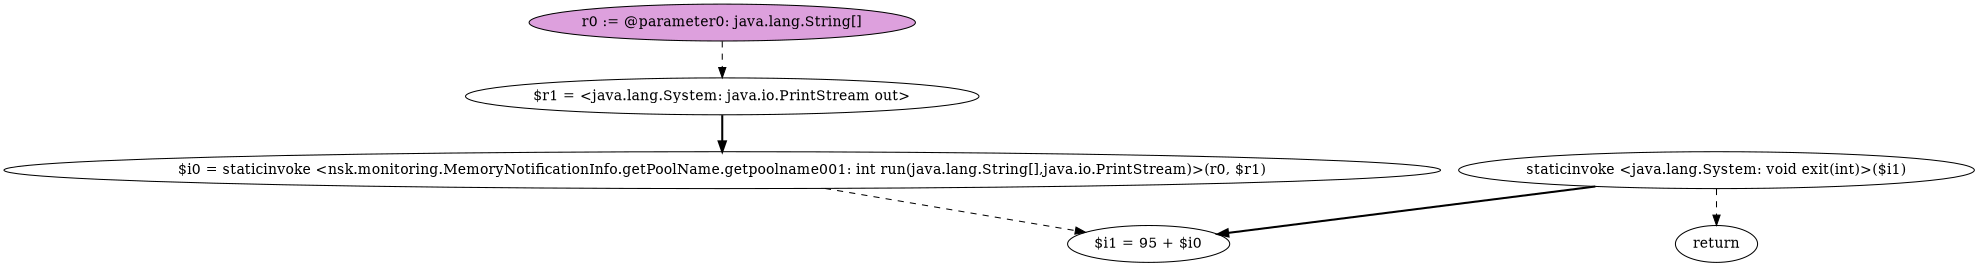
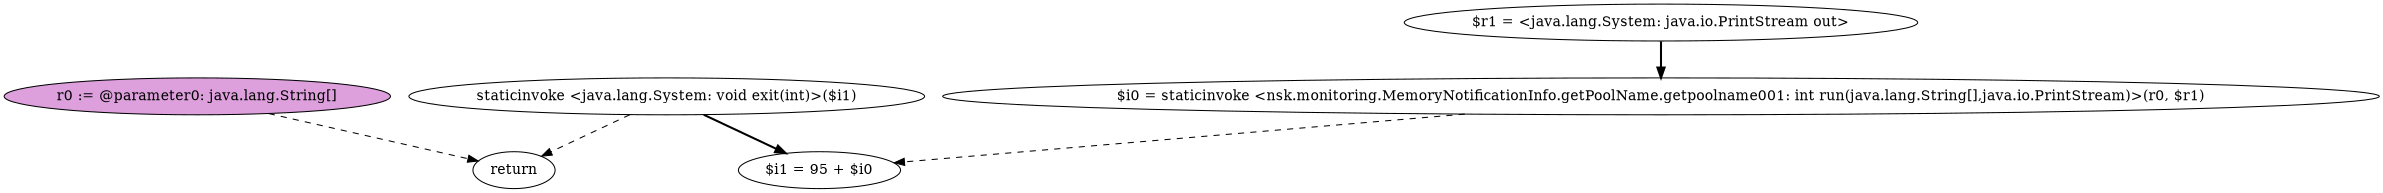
(722, 54) -> (368, 136)
